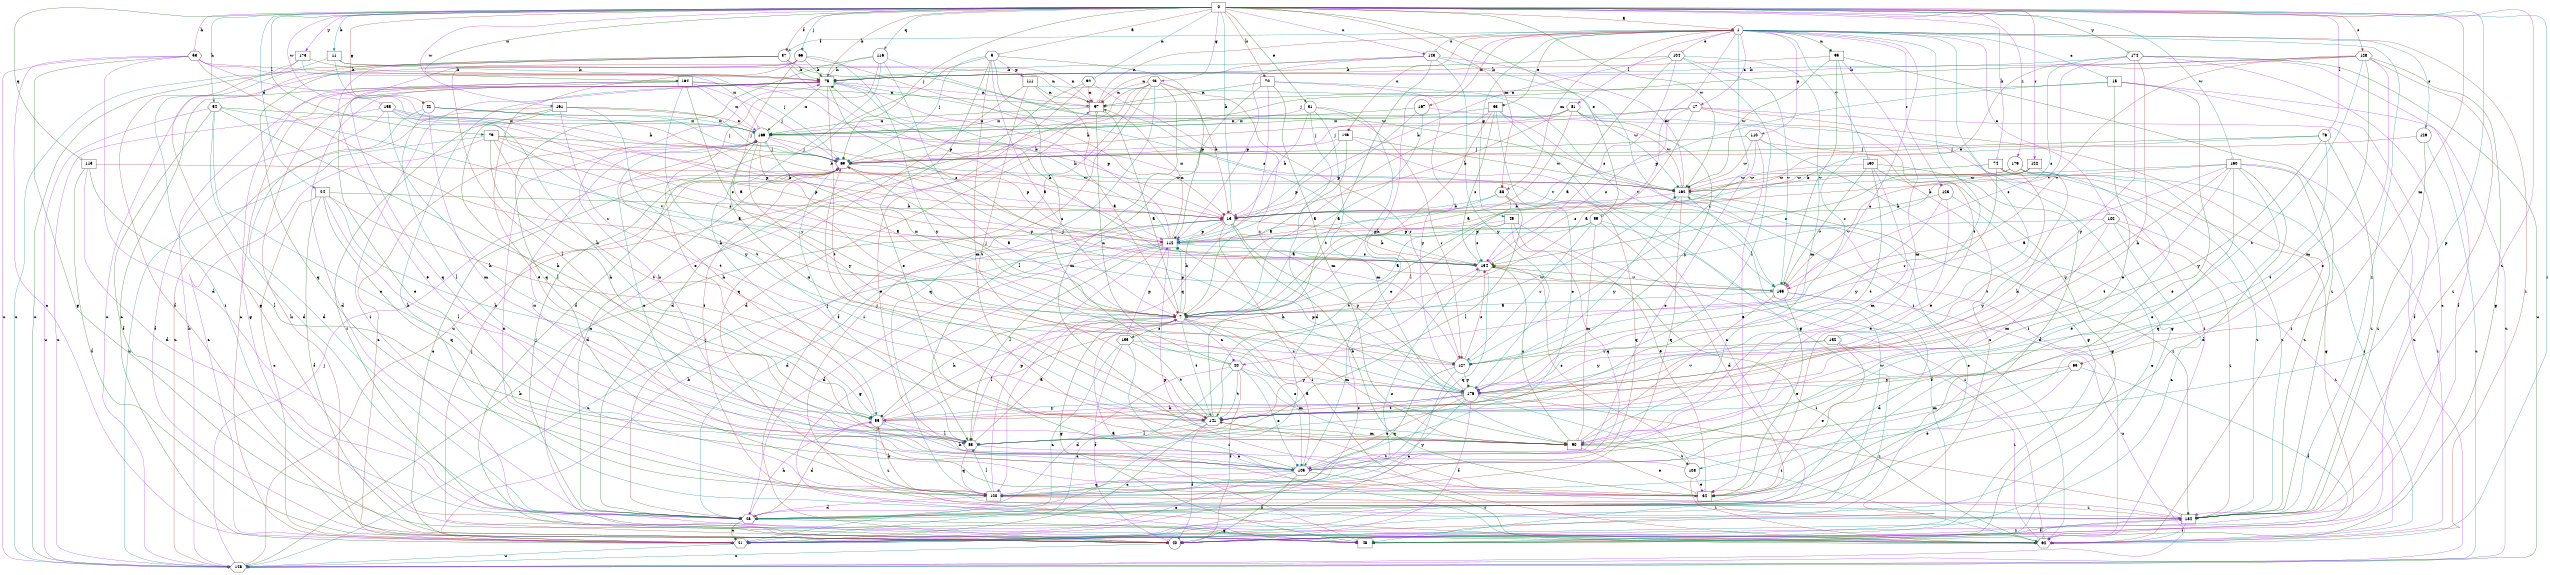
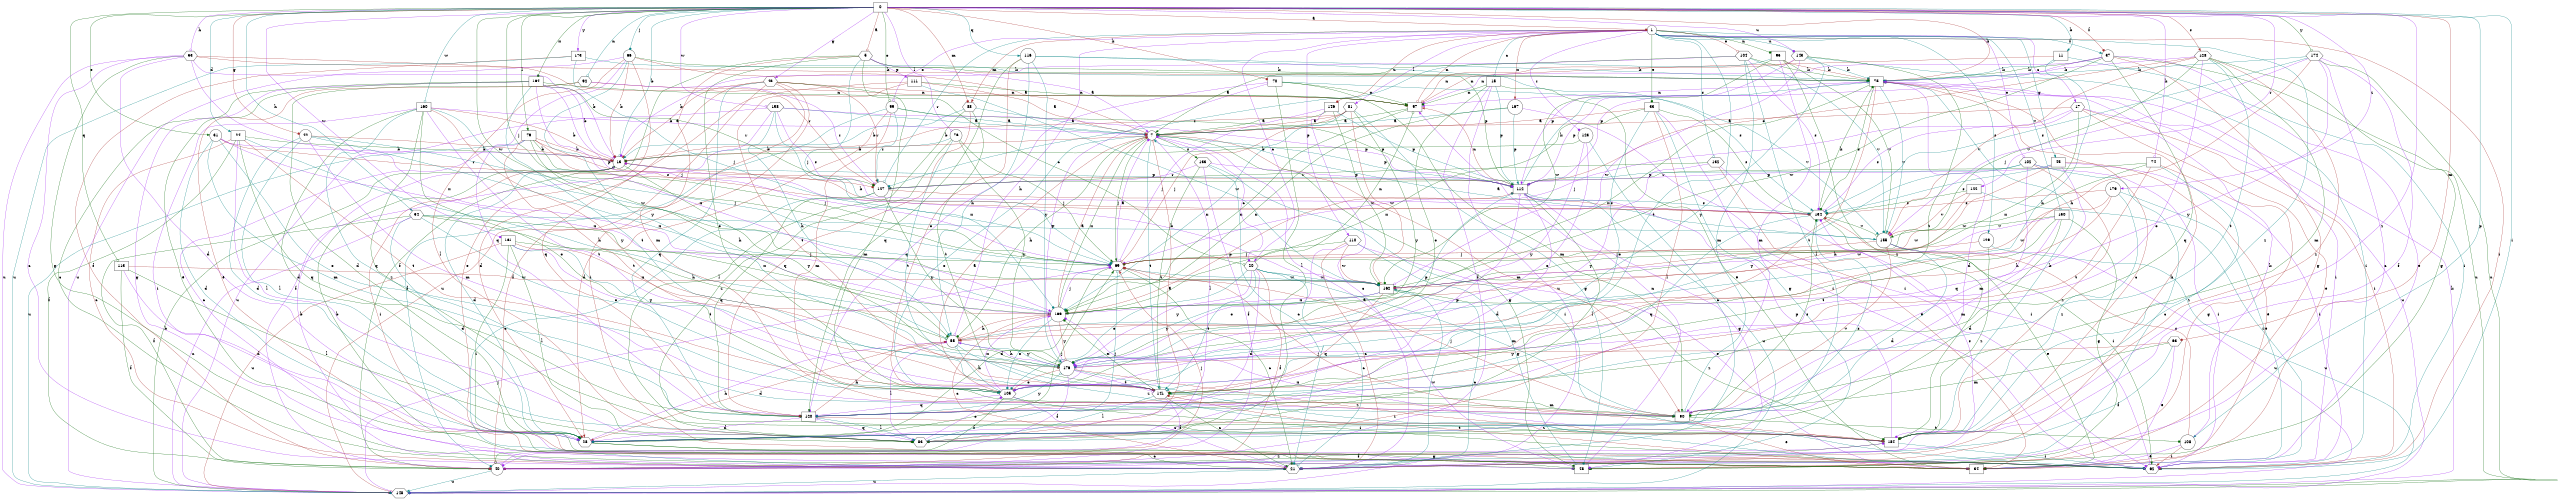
(436, 71) -> (1002, 70)
(1149, 215) -> (1340, 120)
